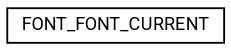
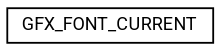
(116, 26) -> (110, 26)
